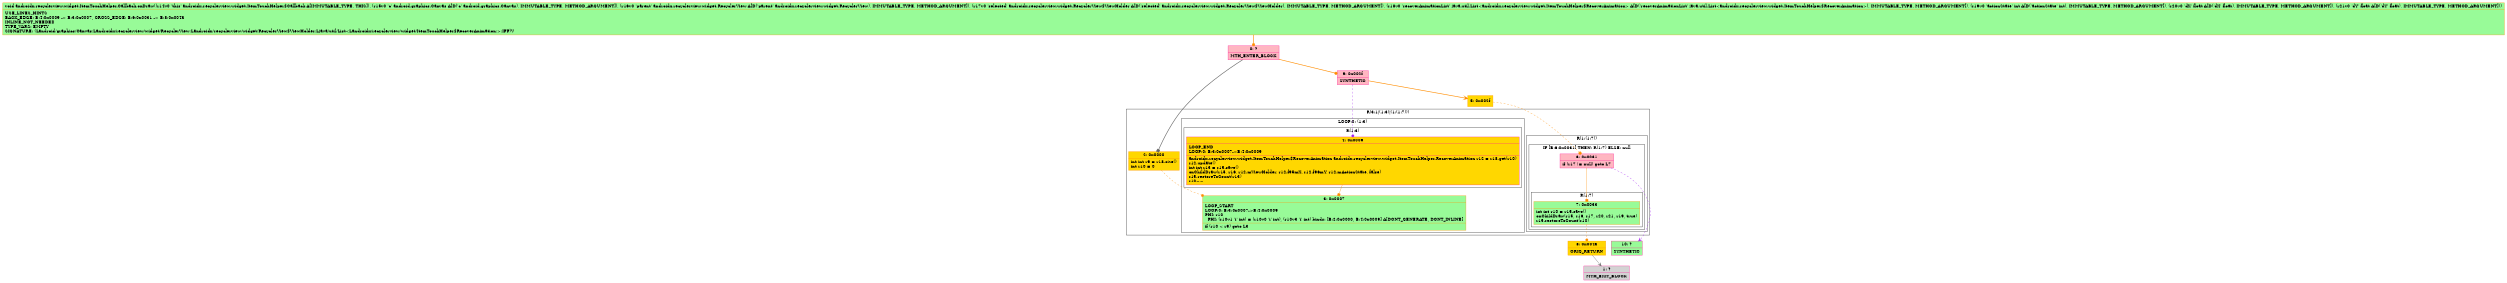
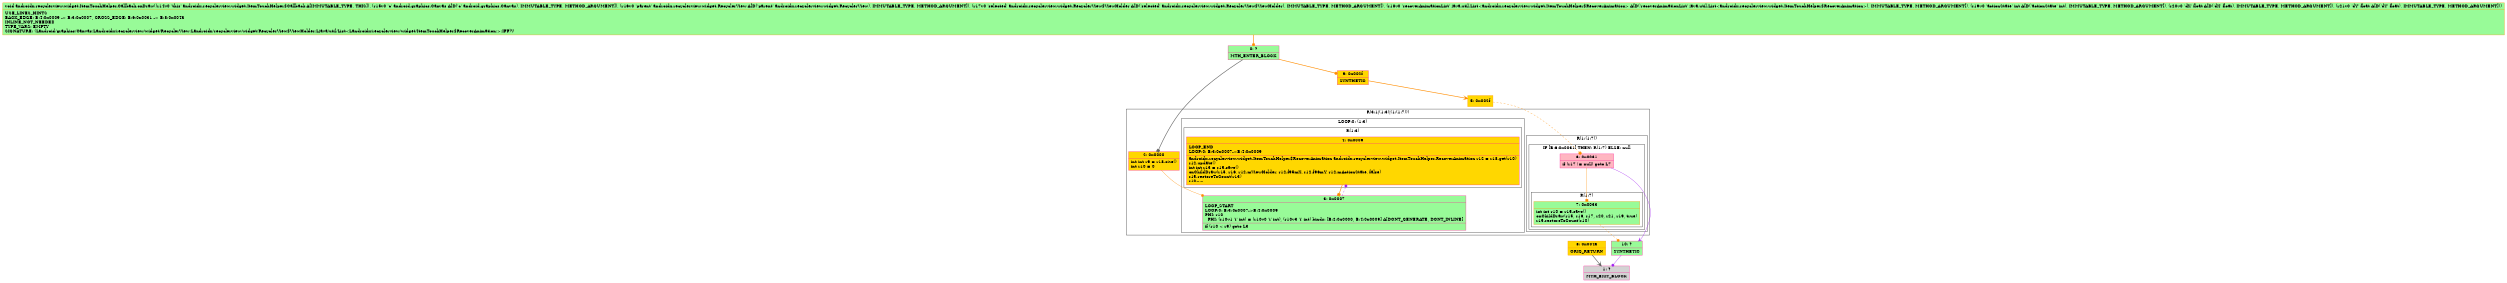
(1254, 53) -> (1254, 53)
(1353, 78) -> (1353, 78)
(1353, 111) -> (1344, 192)
(1154, 161) -> (1154, 161)
(1179, 186) -> (1179, 186)
(1341, 189) -> (1341, 189)
(1642, 190) -> (1642, 190)
(1334, 213) -> (1334, 213)
(1587, 232) -> (1608, 232)
(1596, 259) -> (1596, 259)
none -> (1617, 260)
